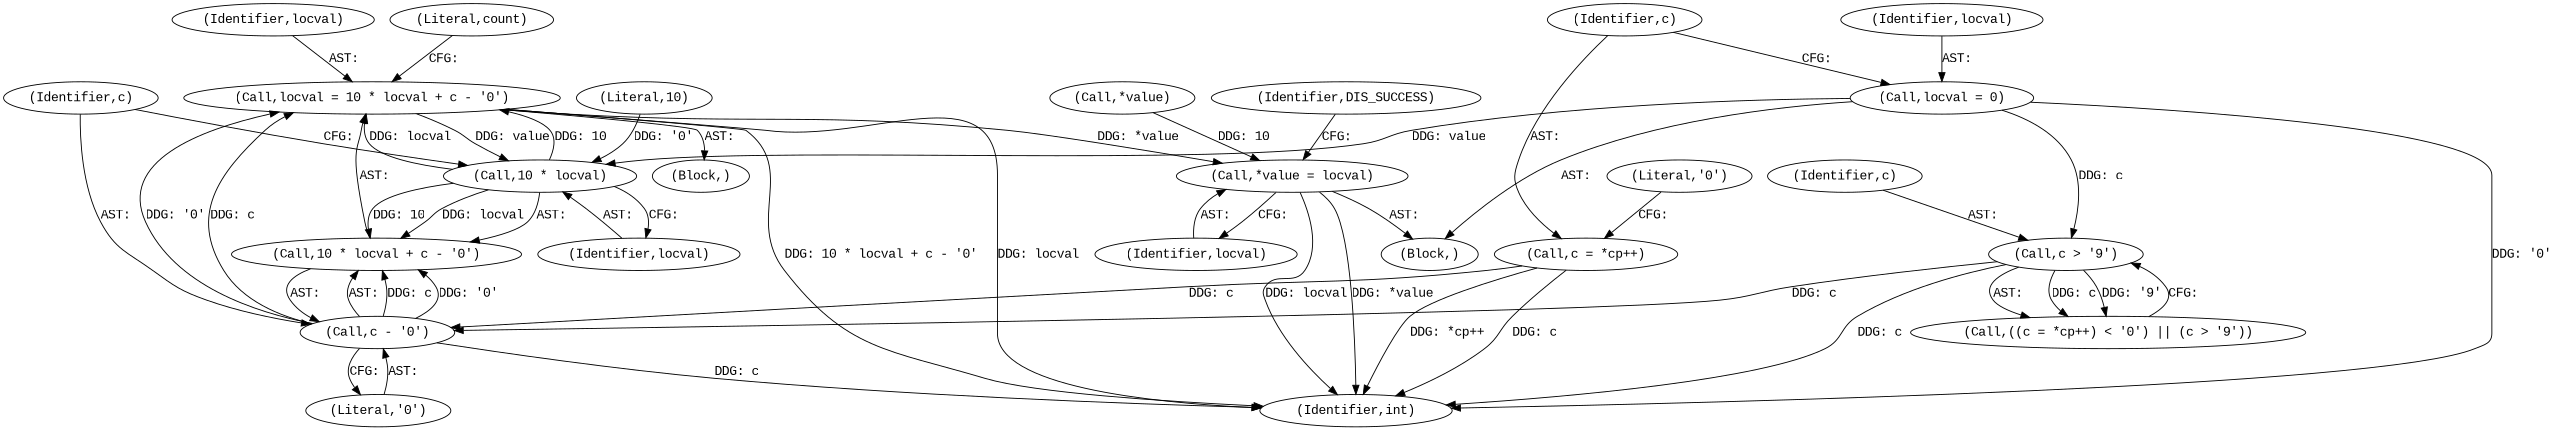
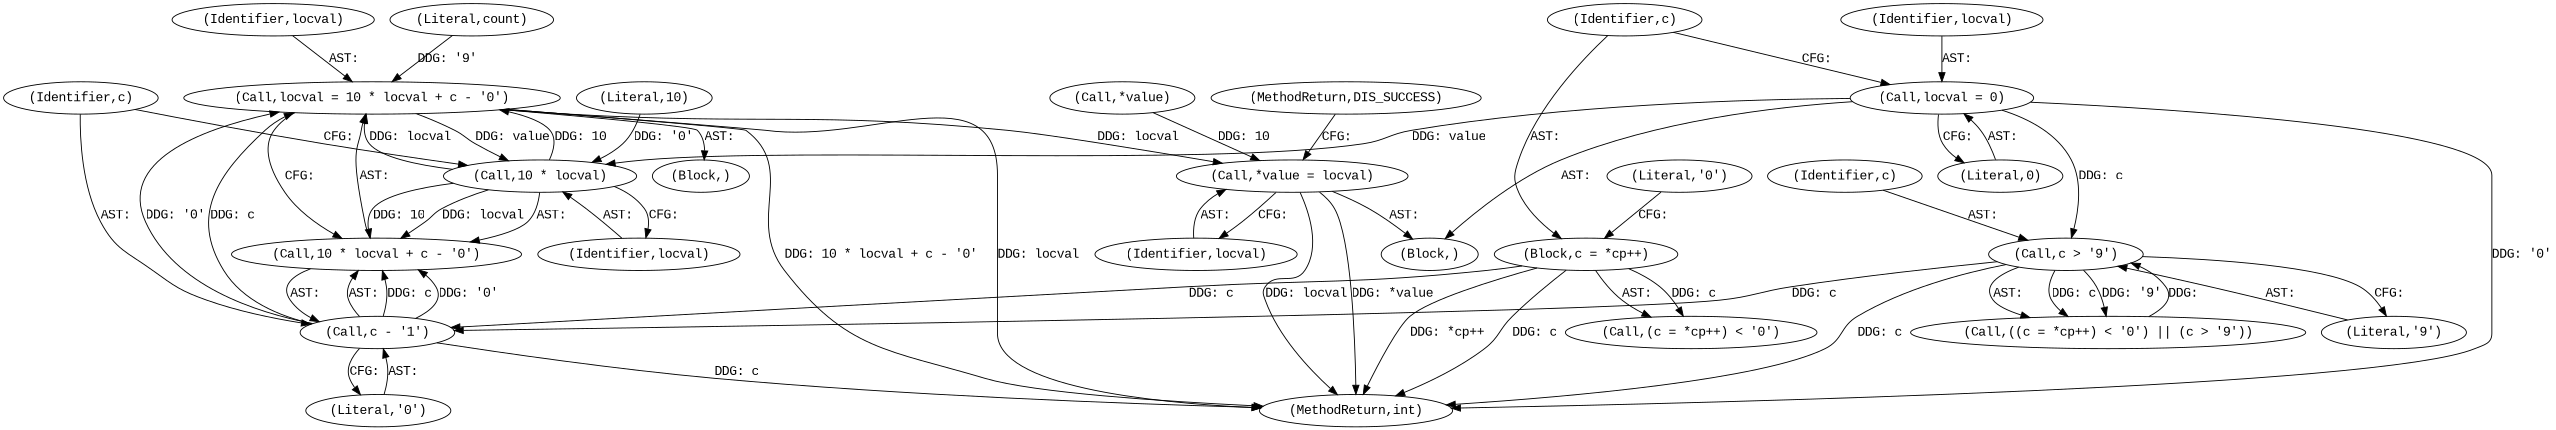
(448, 59) -> (448, 59)
(1346, 98) -> (1346, 98)
(1138, 137) -> (1138, 137)
none -> (2000, 176)
none -> (277, 180)
(1586, 254) -> (1586, 254)
(2187, 293) -> (2187, 293)
(377, 332) -> (377, 332)
none -> (1691, 332)
none -> (2394, 332)
(1356, 411) -> (1356, 411)
